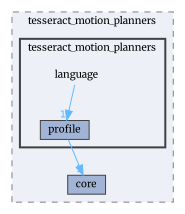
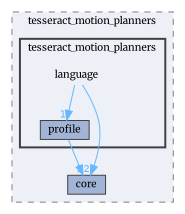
none -> (99, 124)
